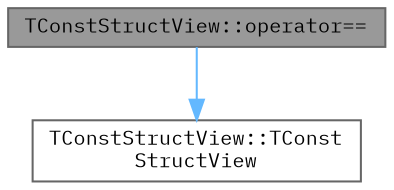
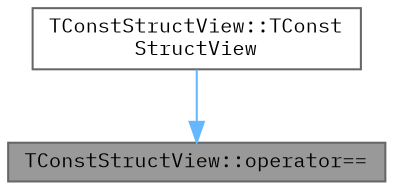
(197, 73) -> (197, 96)
